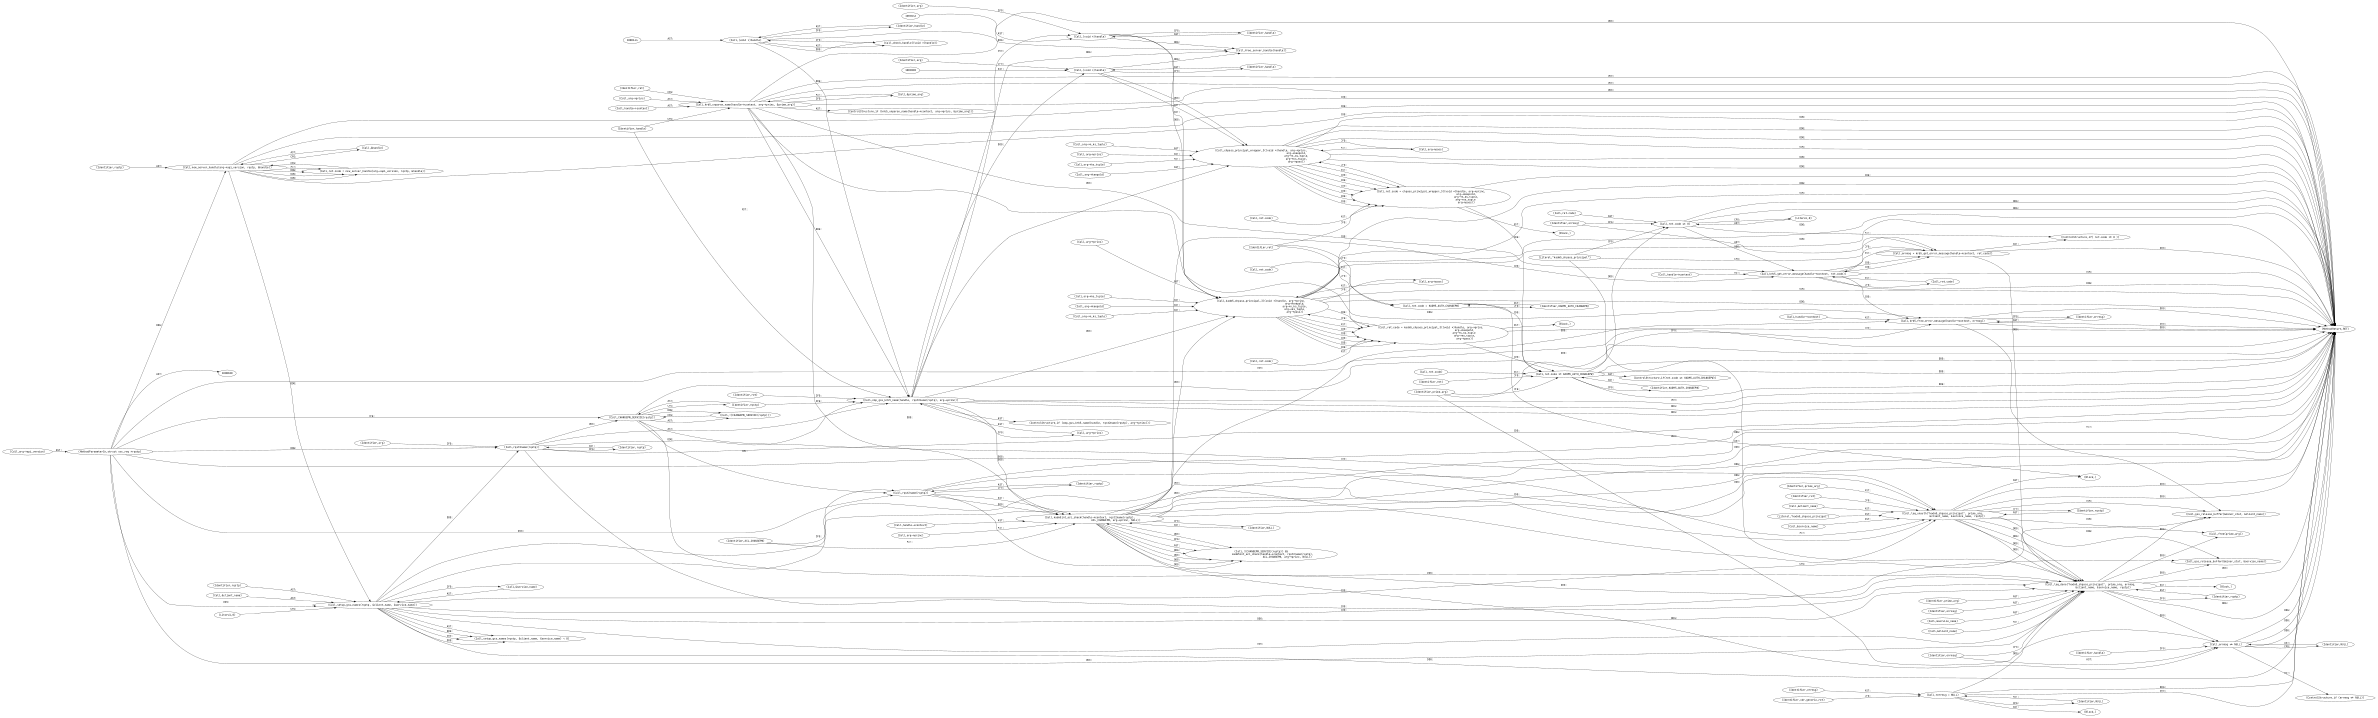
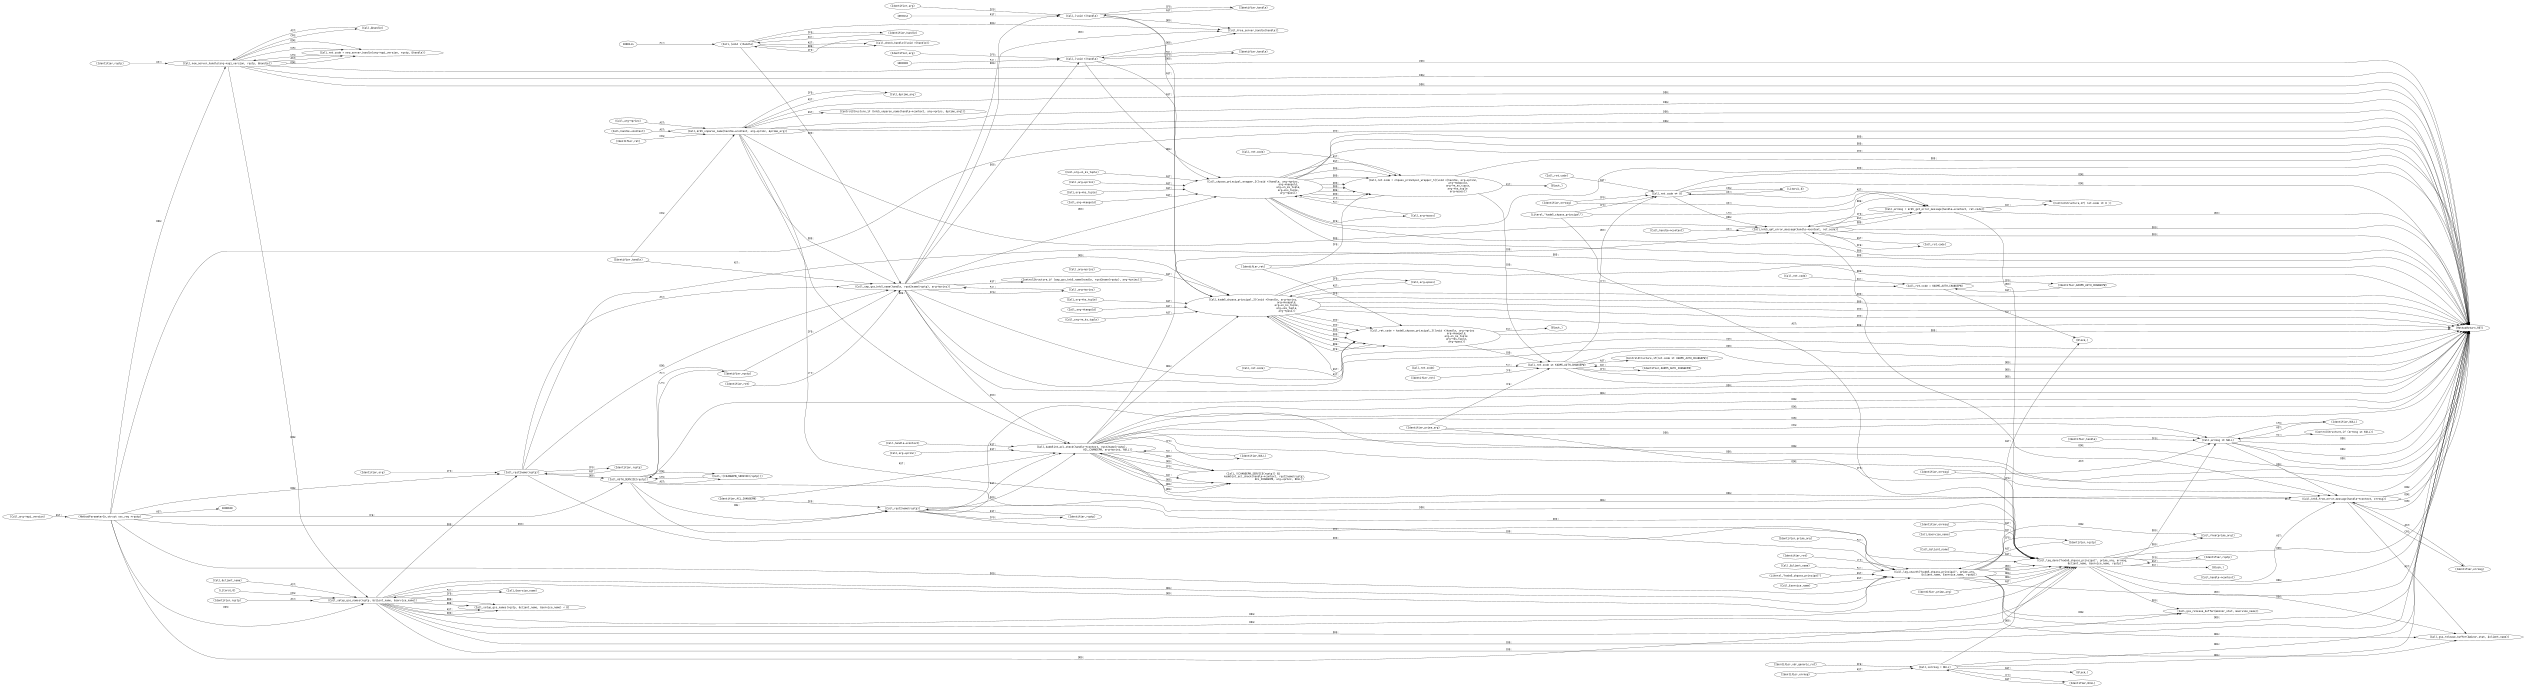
(1518, 317) -> none
(632, 418) -> (628, 480)
none -> (2278, 467)
